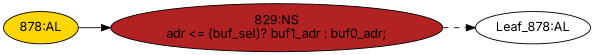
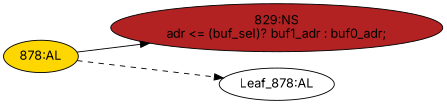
(455, 28) -> (146, 69)
